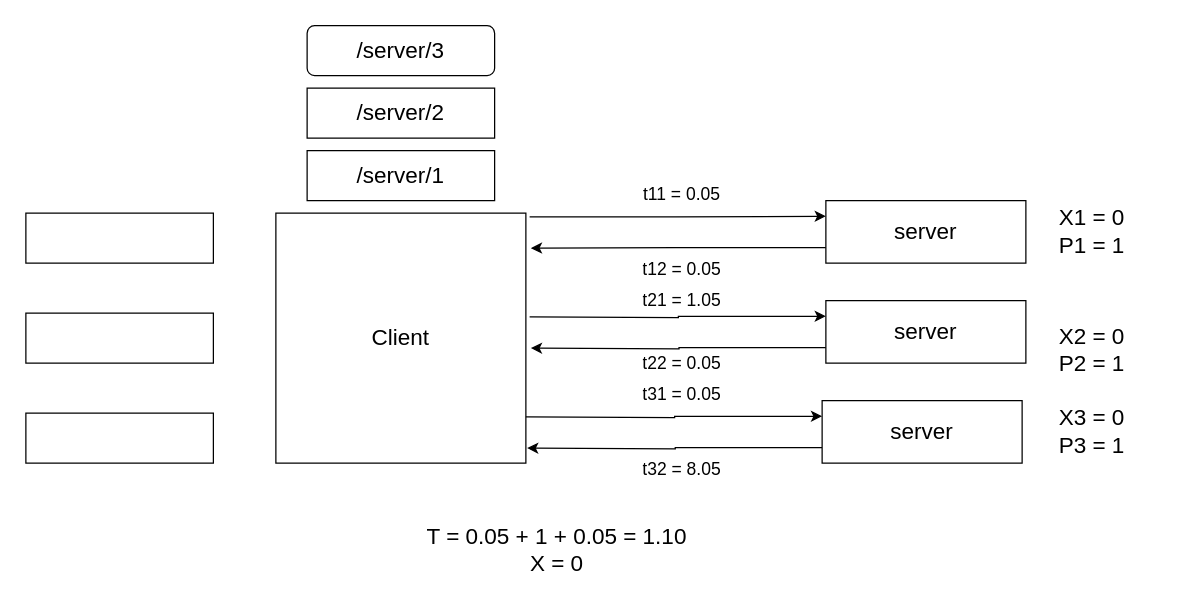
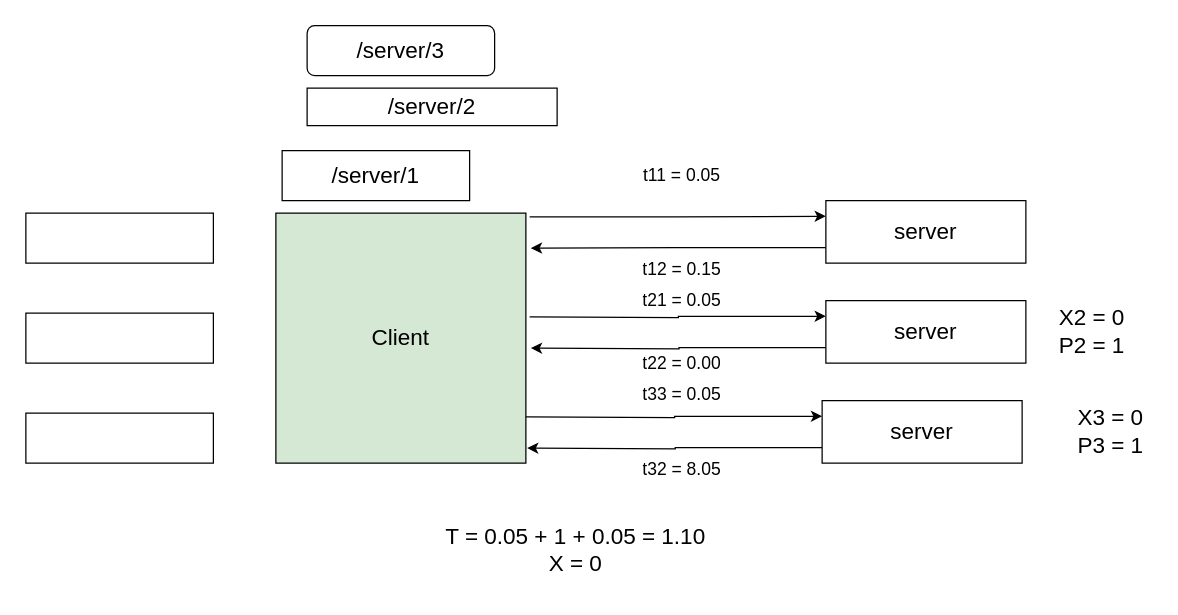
(401, 113) -> (432, 107)
(401, 176) -> (376, 176)
(682, 194) -> (682, 176)
(1092, 232) -> none
(682, 269) -> (682, 269)
(682, 301) -> (682, 301)
(401, 338) -> (401, 338)
(1092, 351) -> (1092, 332)
(682, 363) -> (682, 363)
(682, 394) -> (682, 394)
(1092, 432) -> (1111, 432)
(557, 551) -> (576, 551)
